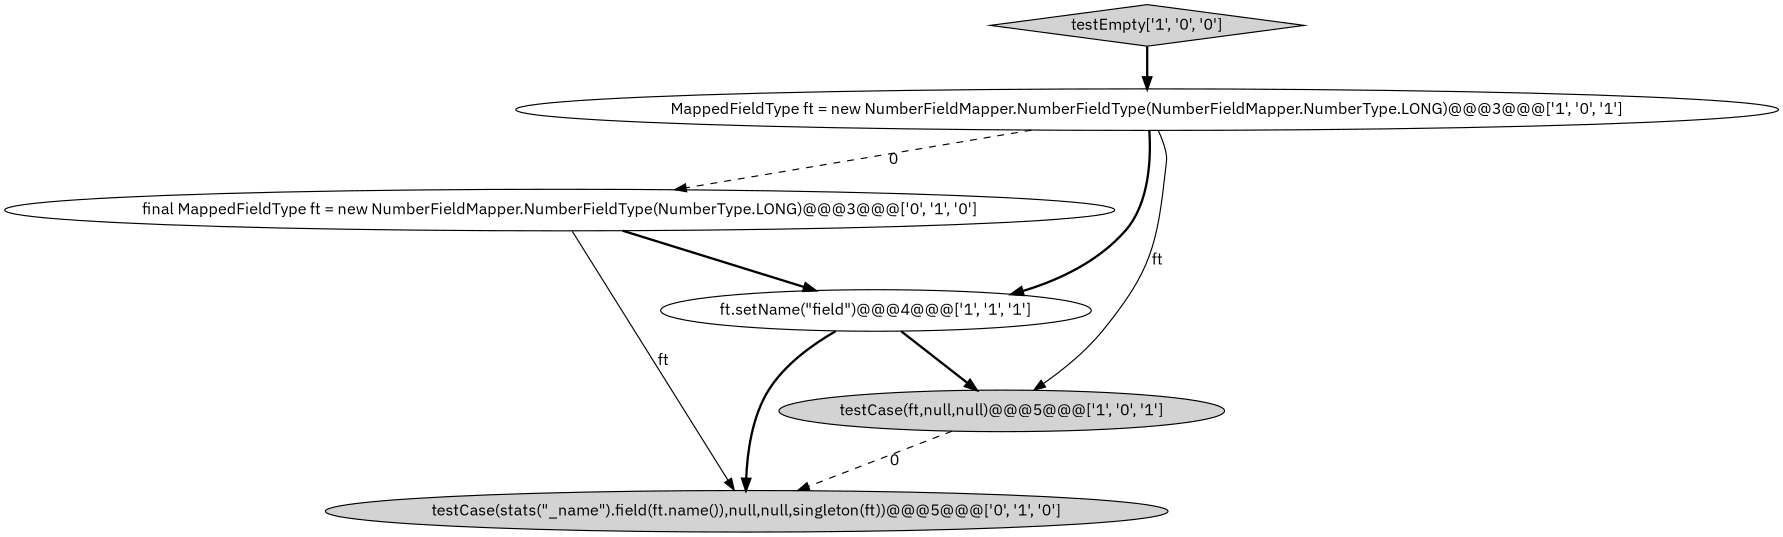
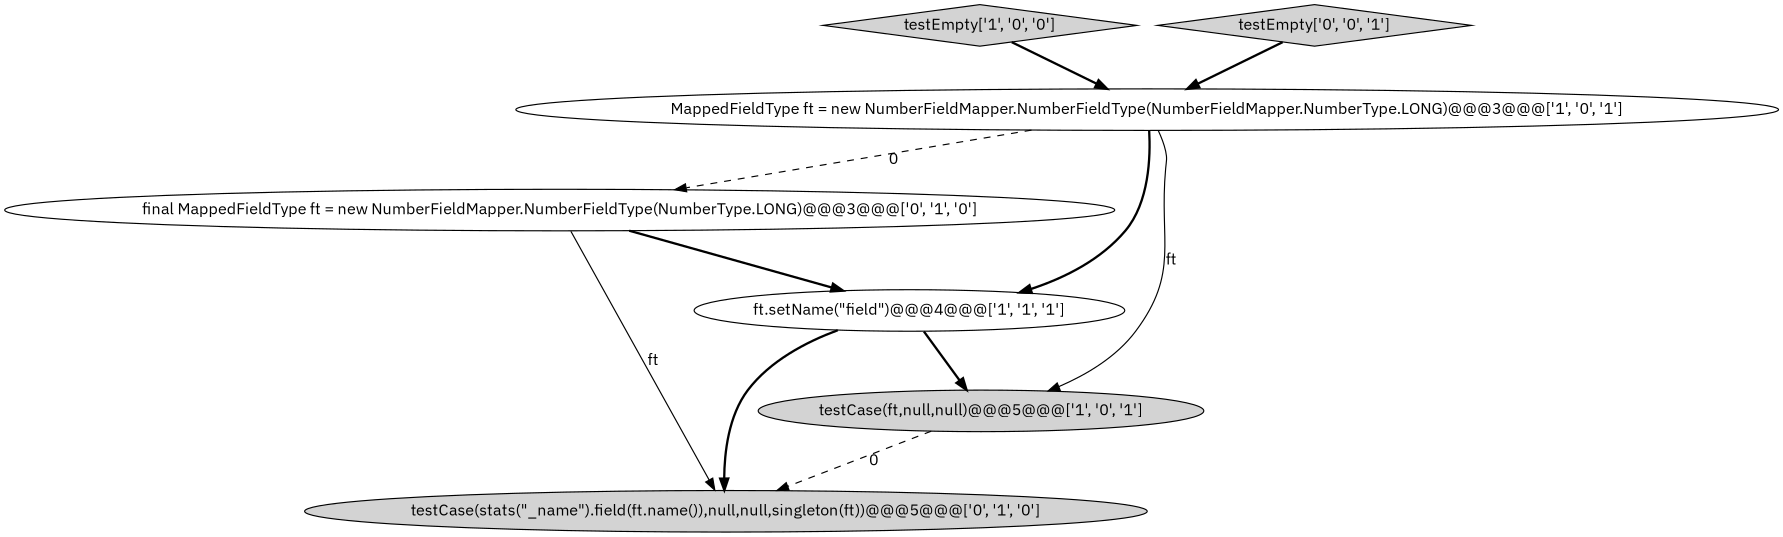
none -> (1315, 25)
